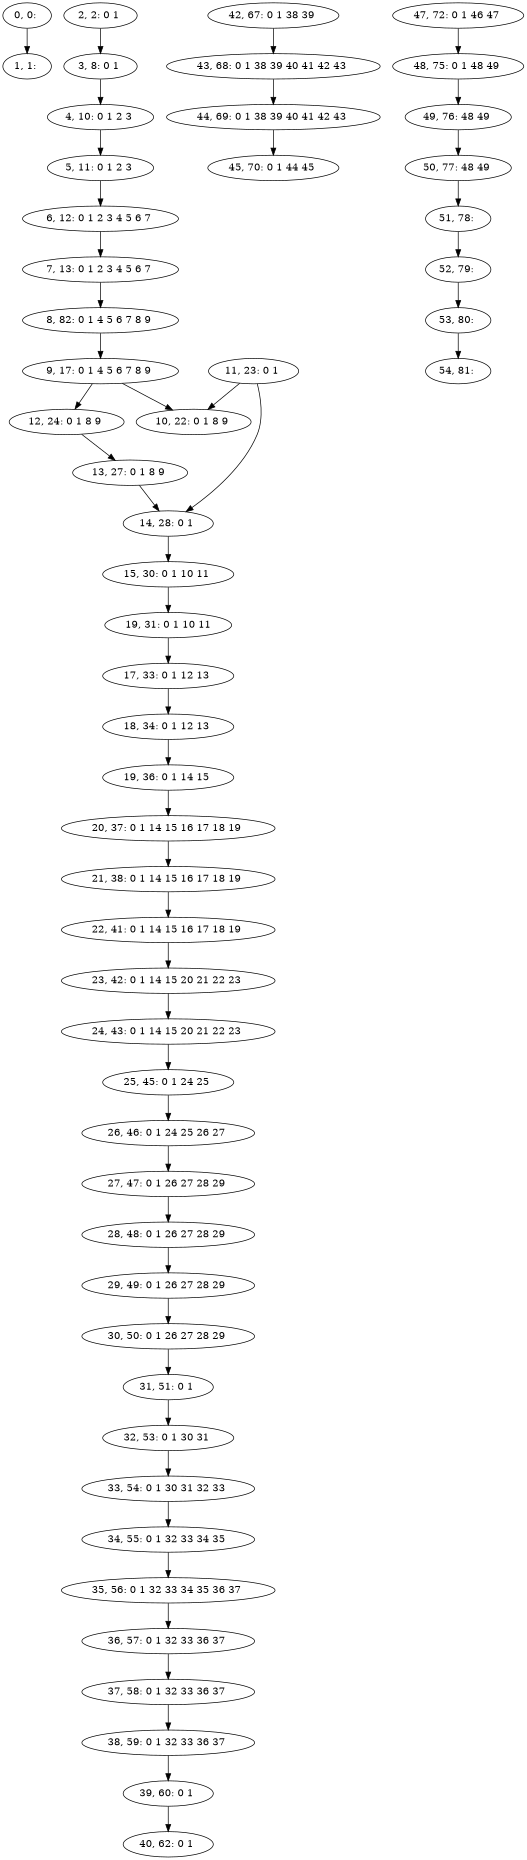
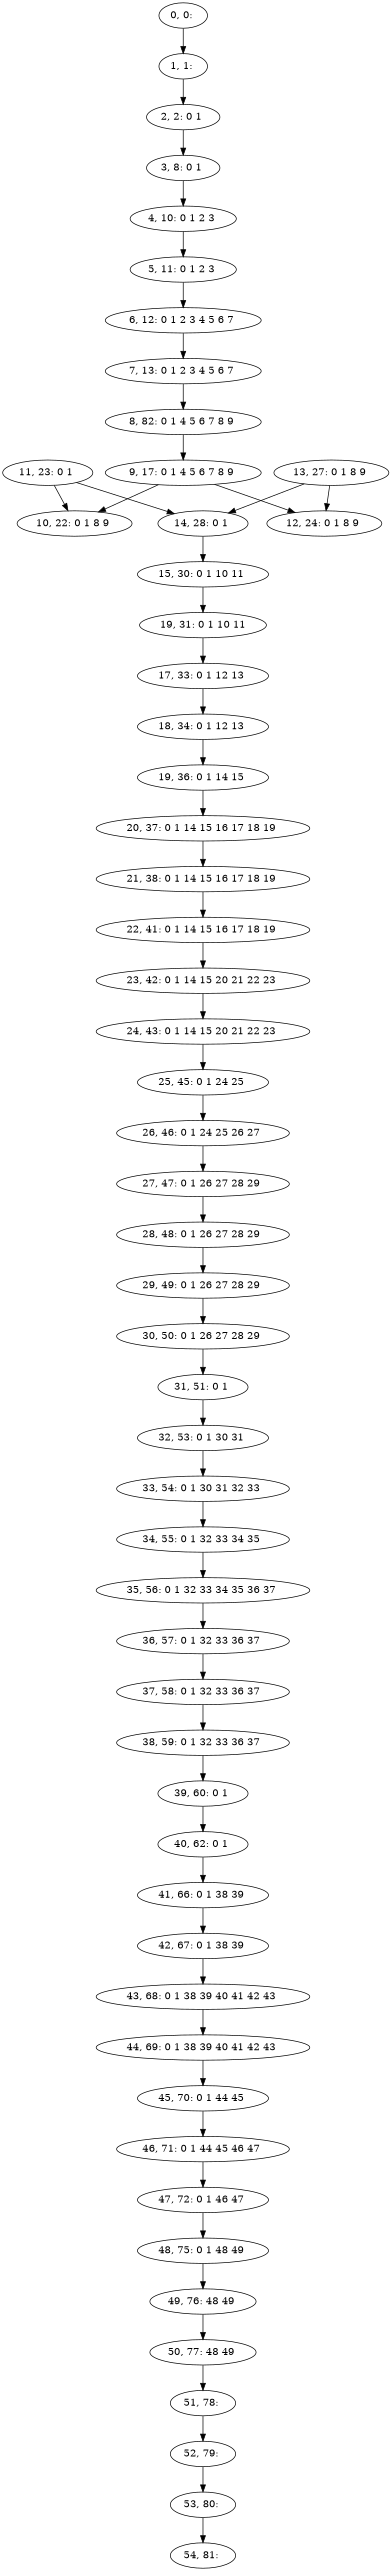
none -> (183, 88)
(96, 445) -> (328, 495)
none -> (203, 1895)
none -> (203, 2149)
